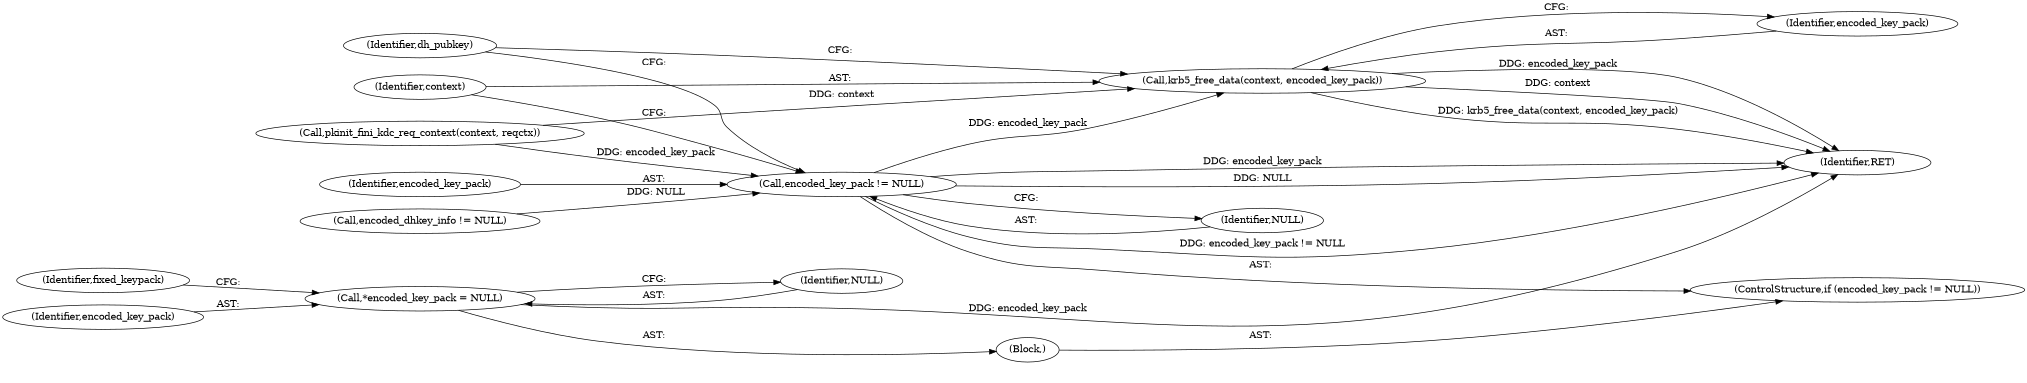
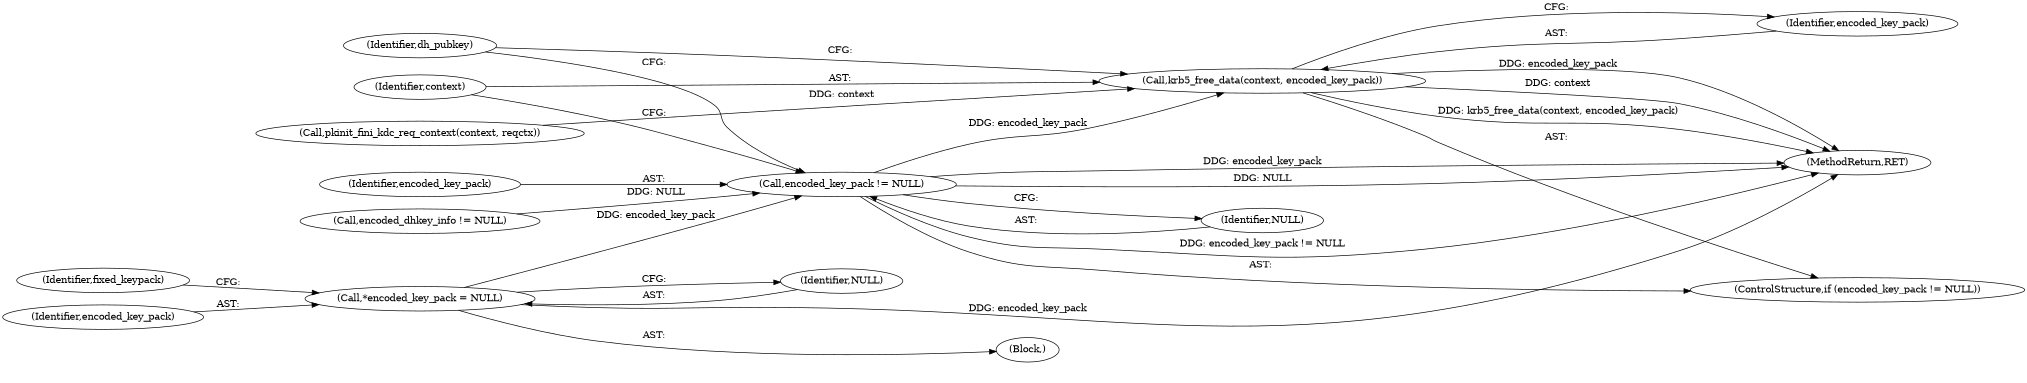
(623, 161) -> (630, 244)
(1857, 163) -> (1857, 163)
(1419, 341) -> (1555, 189)
